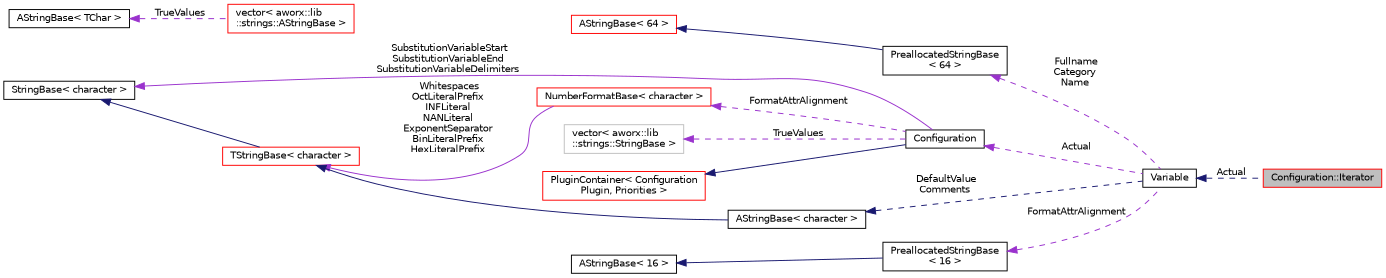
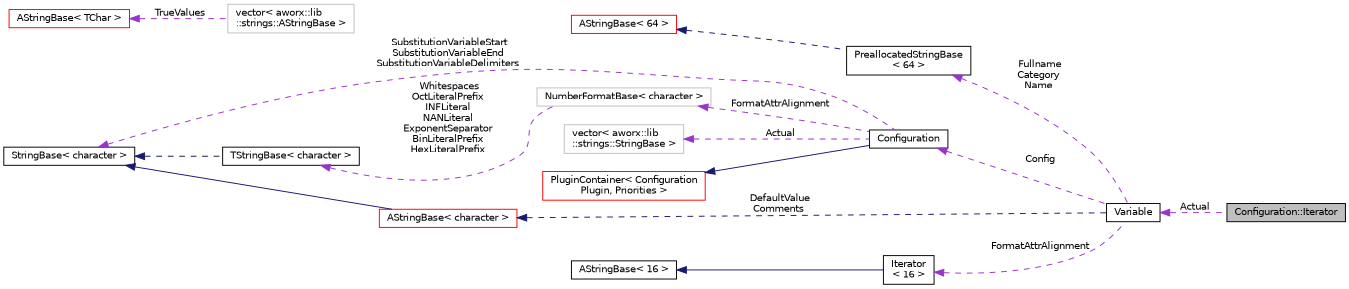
(69, 19) -> (69, 19)
(291, 19) -> (291, 19)
(785, 38) -> (766, 39)
(544, 75) -> (503, 70)
(624, 97) -> (624, 97)
(185, 125) -> (184, 156)
(797, 134) -> (779, 134)
(1075, 147) -> (1039, 160)
(291, 156) -> (291, 156)
(458, 177) -> (458, 177)
(1235, 178) -> (1198, 213)
(1322, 178) -> (1286, 213)
(525, 209) -> (263, 188)
(797, 219) -> (448, 218)
(945, 257) -> (909, 270)
